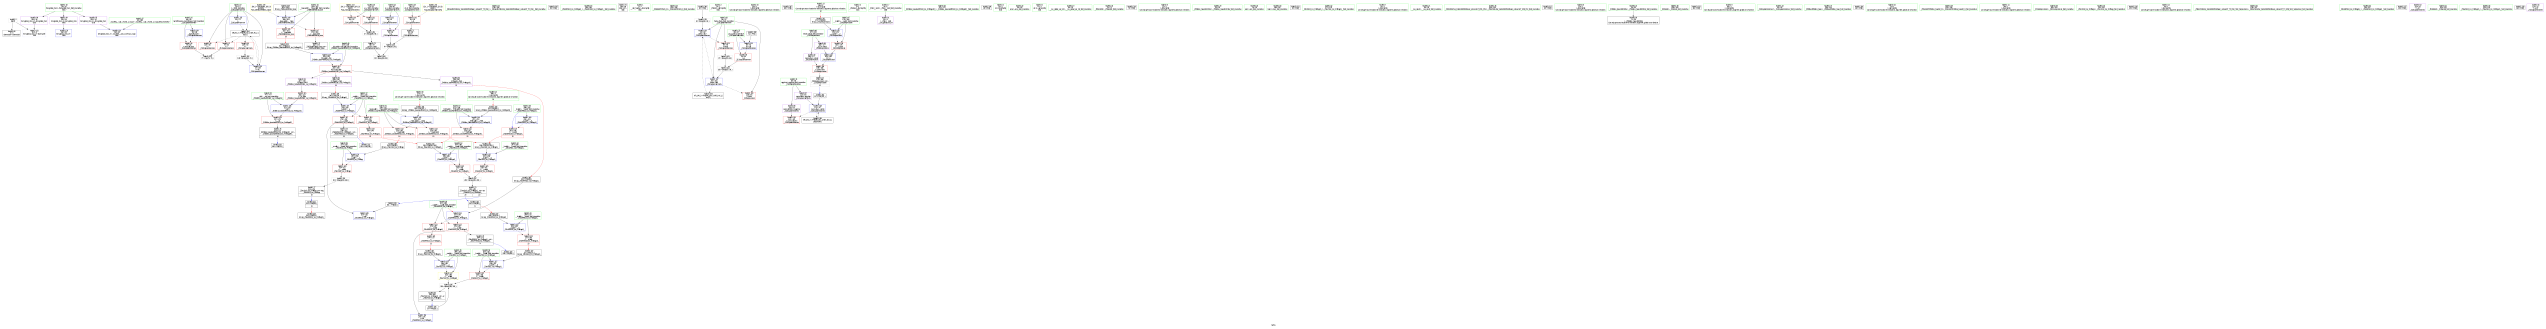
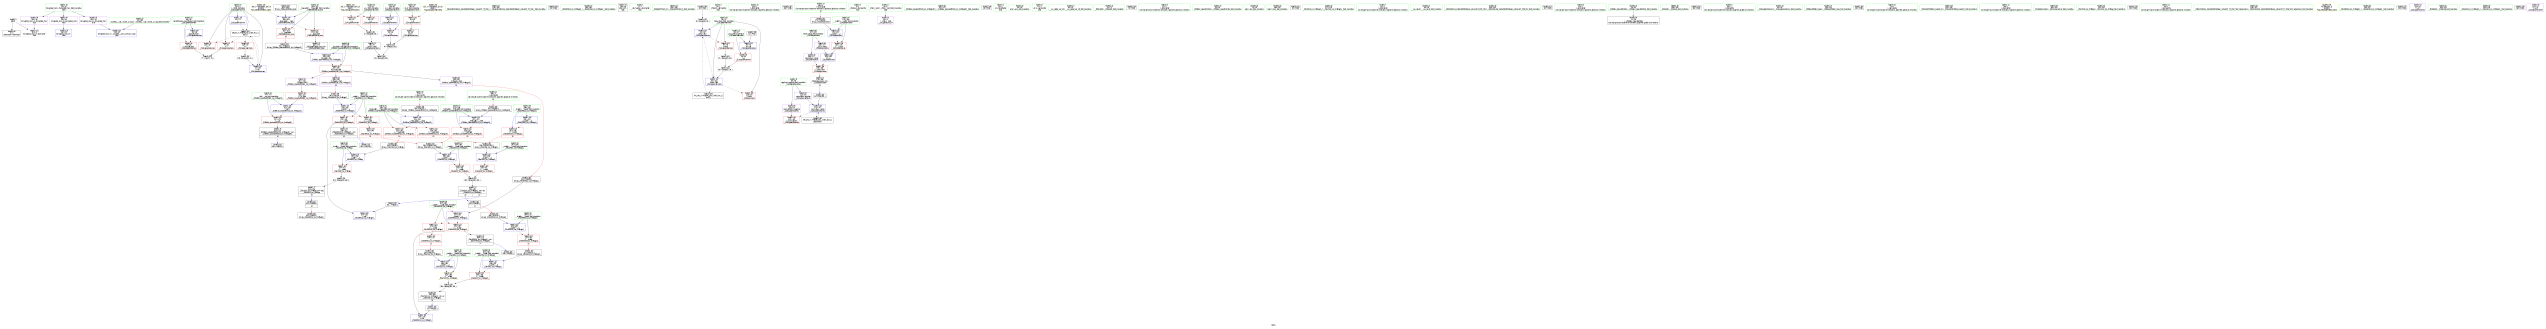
none -> (2327, 8)
(447, 300) -> (428, 312)
